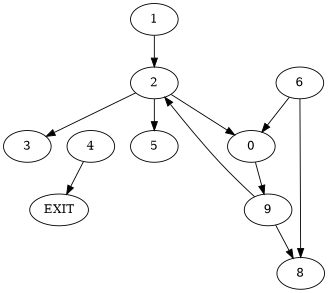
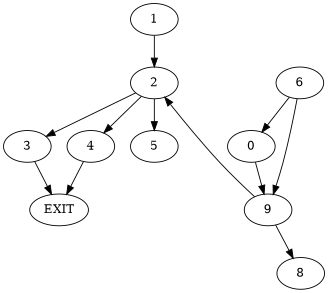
(199, 112) -> (126, 111)
none -> (41, 174)
(300, 174) -> (288, 143)
